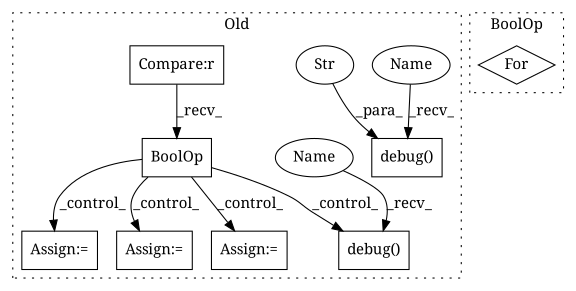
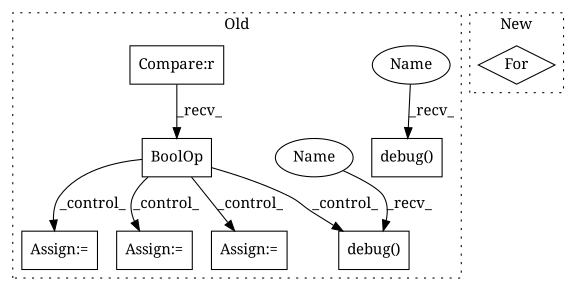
(517, 25) -> (517, 25)
(325, 65) -> none
